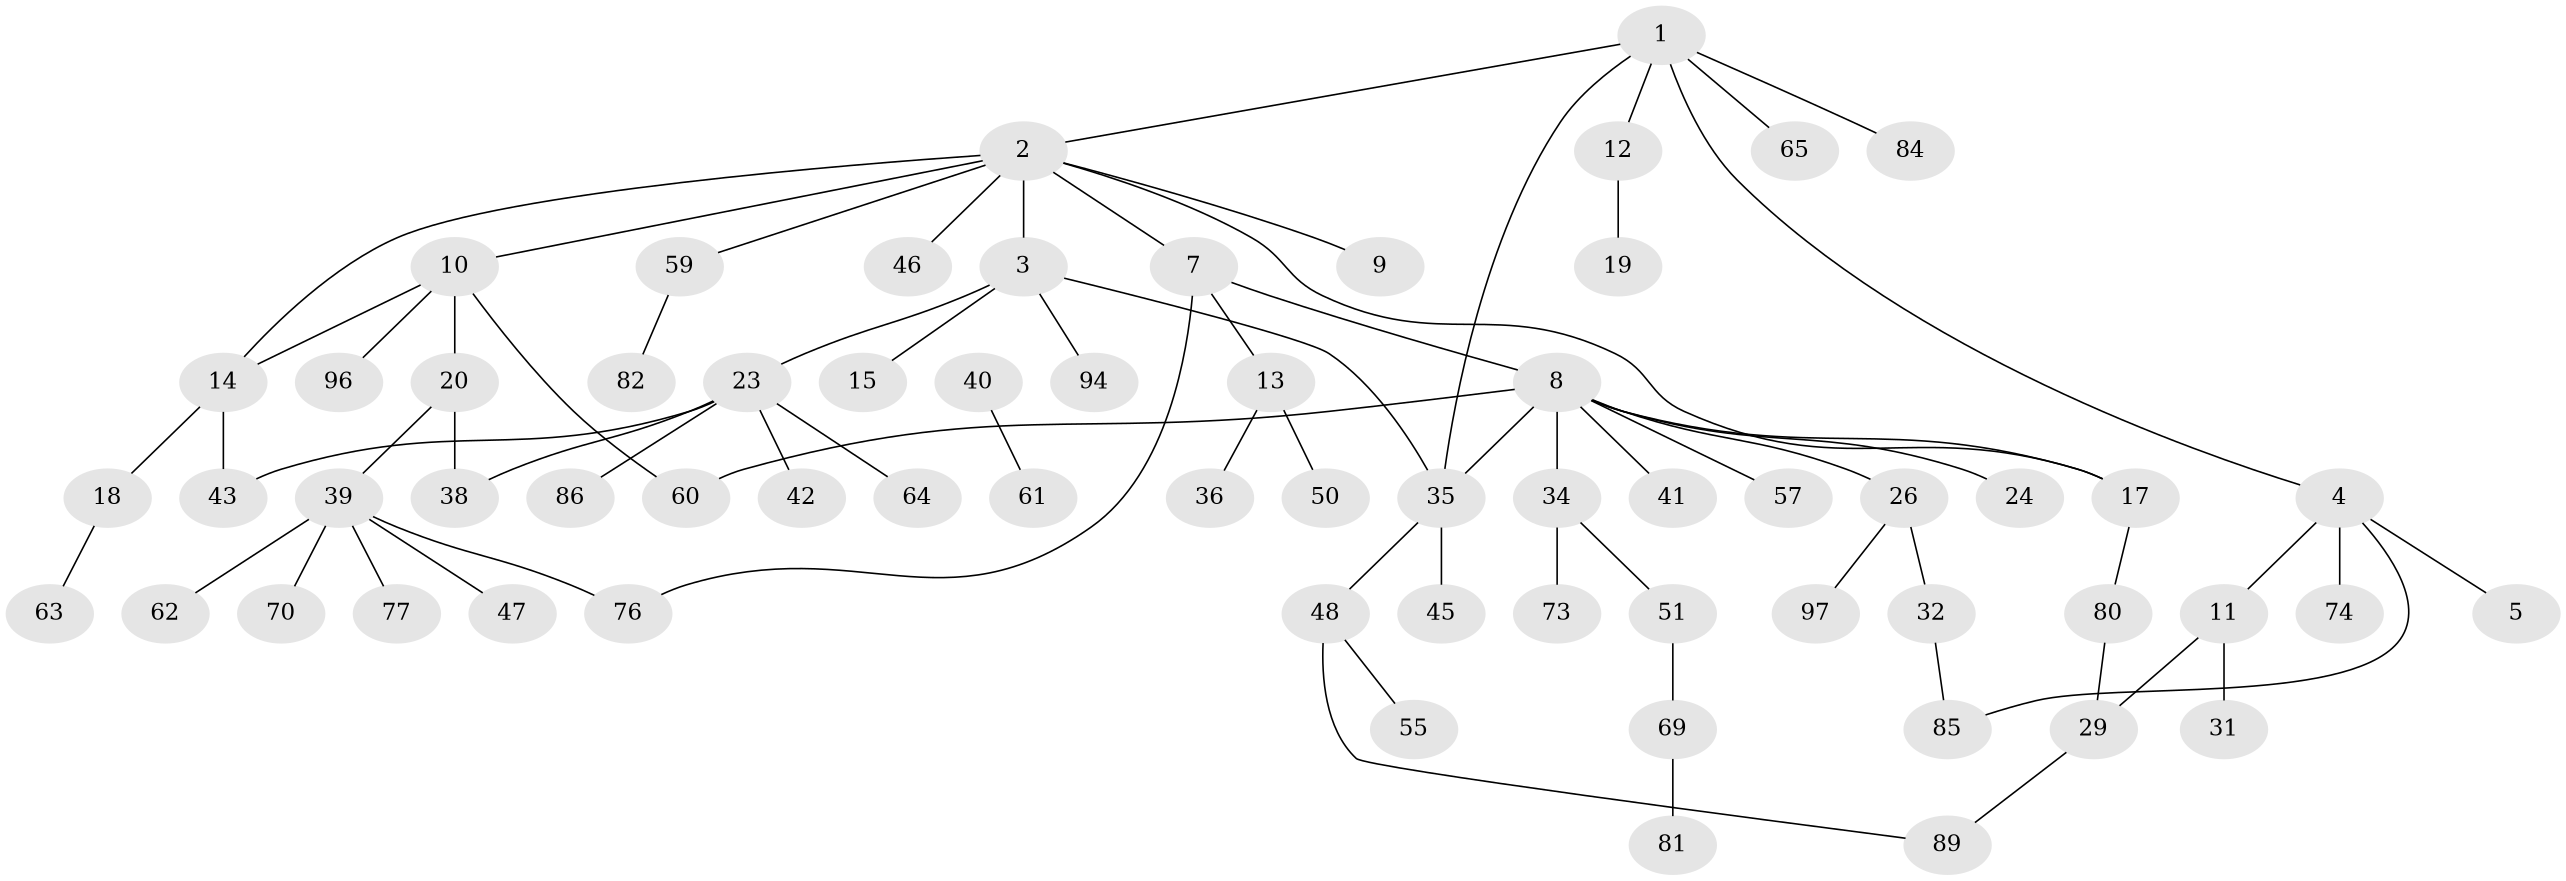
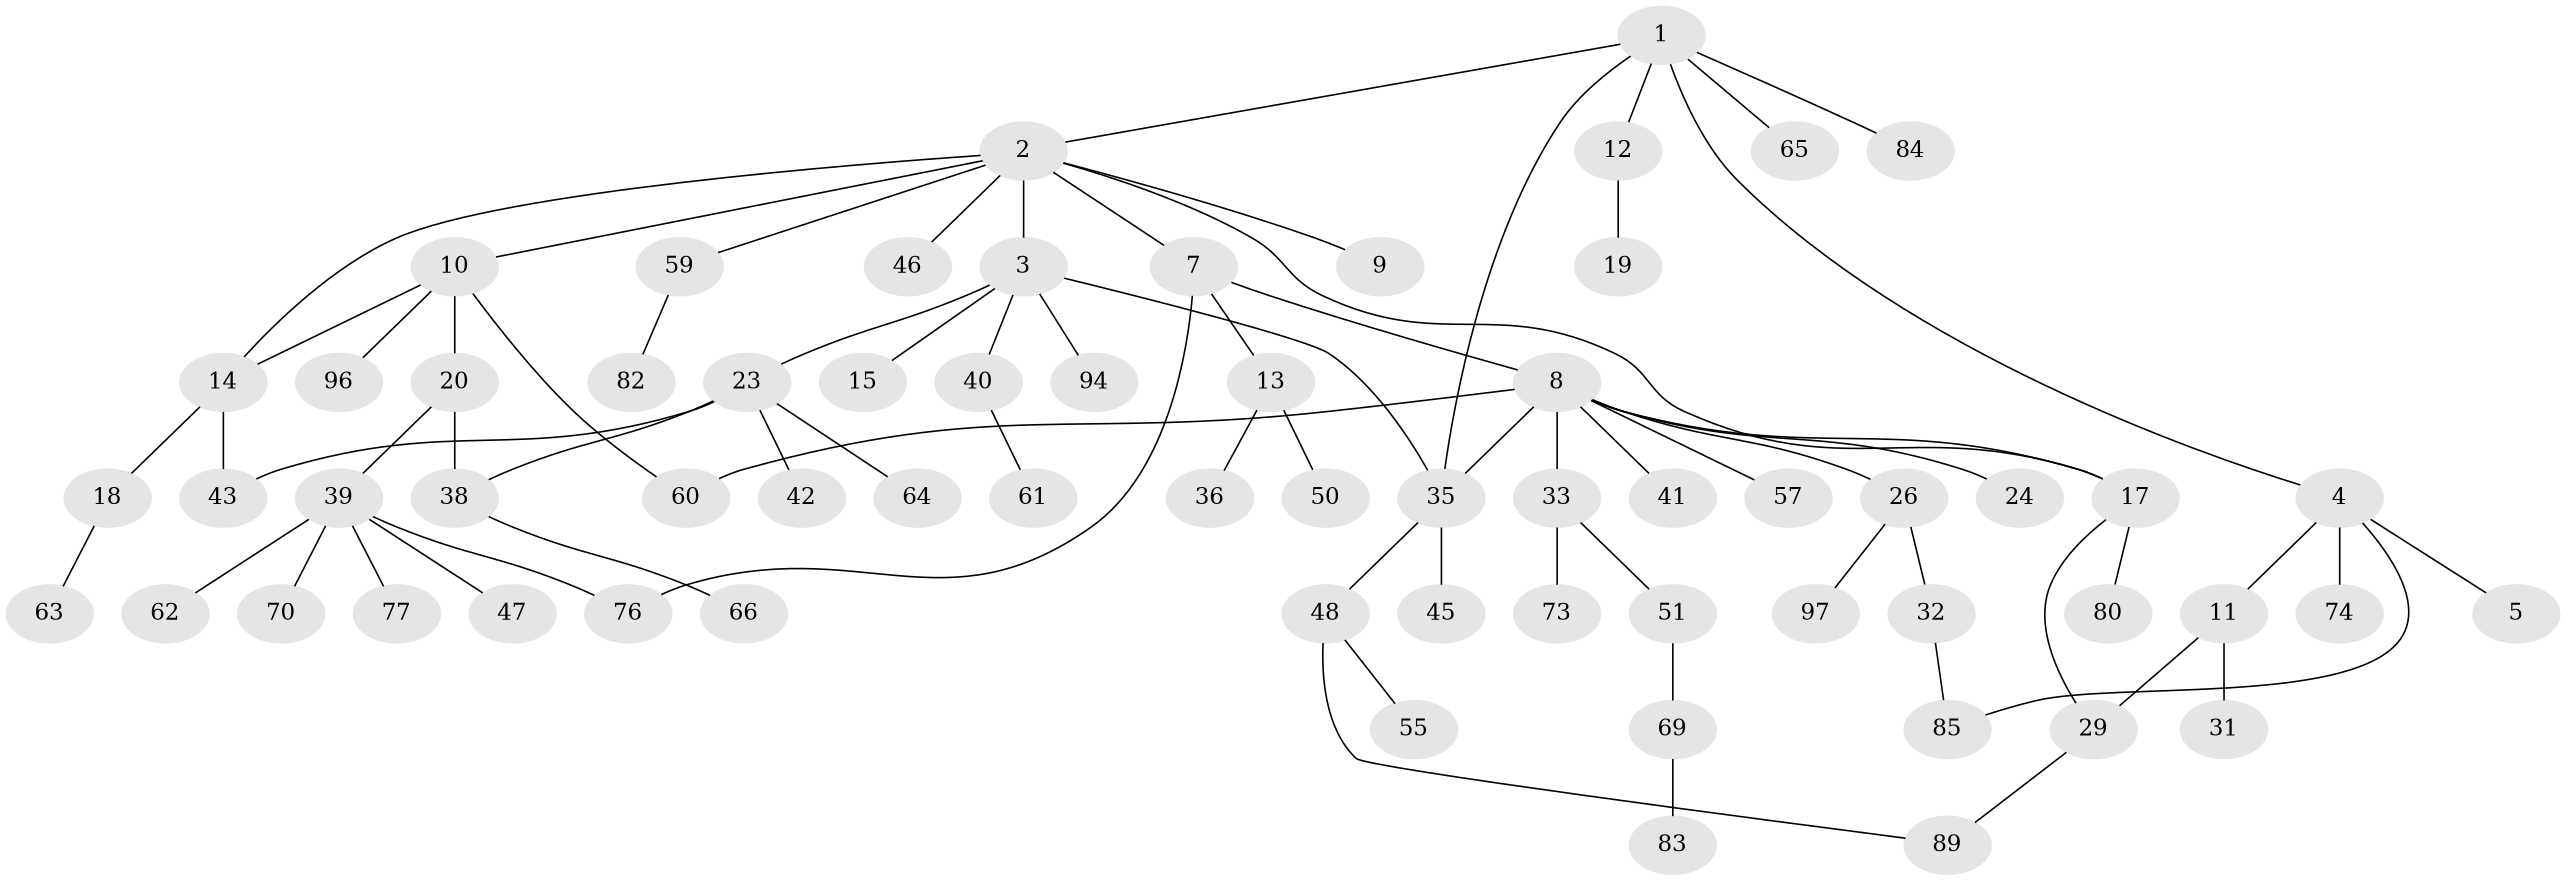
none -> (1001, 325)
(570, 498) -> none
(1557, 498) -> (1557, 498)
none -> (744, 614)
(2101, 671) -> (2046, 604)
(1673, 845) -> (1673, 845)
